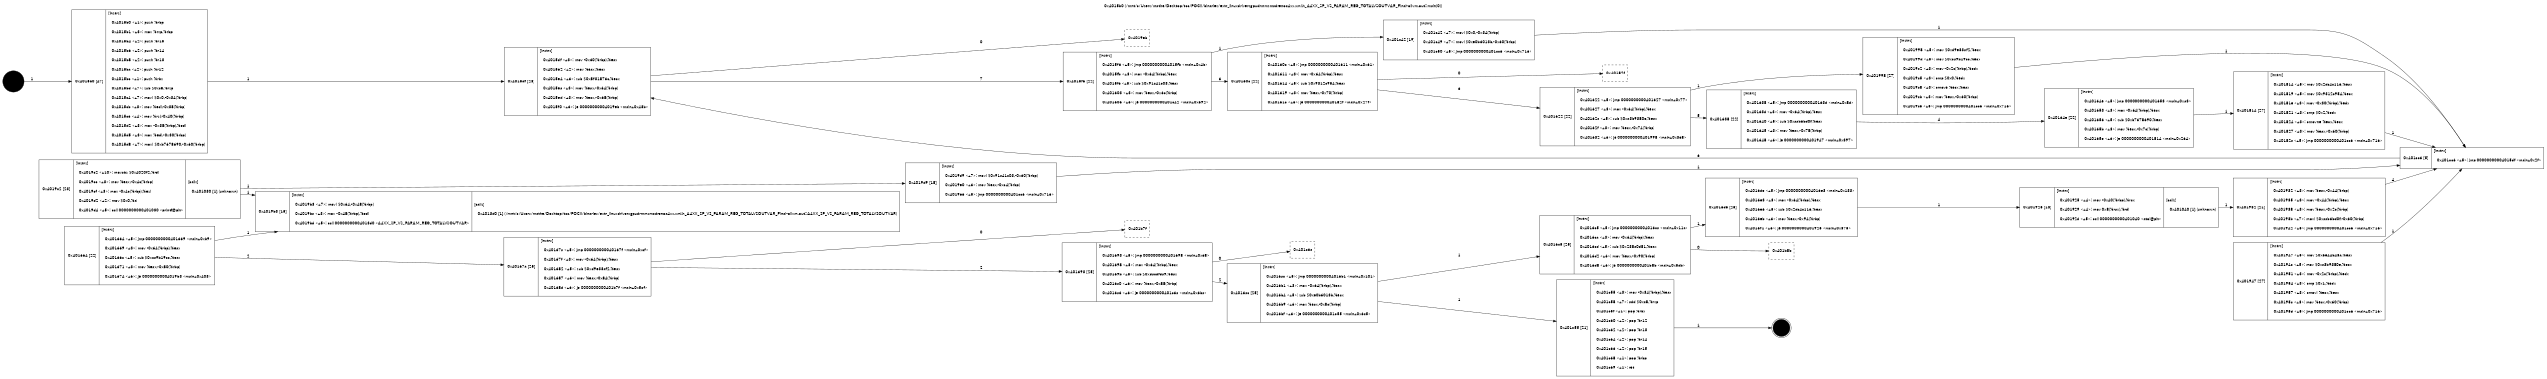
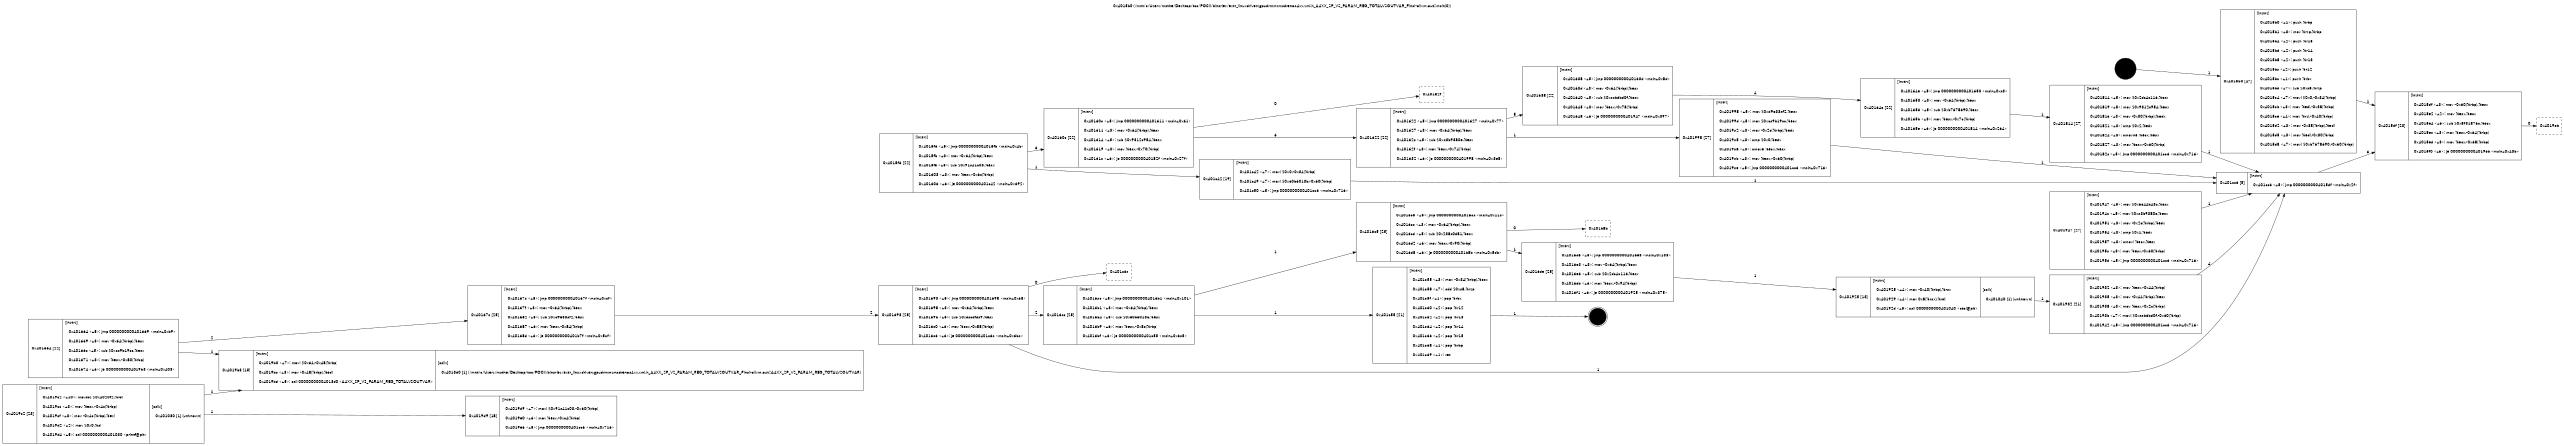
(855, 81) -> none
(1727, 170) -> (1691, 372)
(1137, 229) -> none
